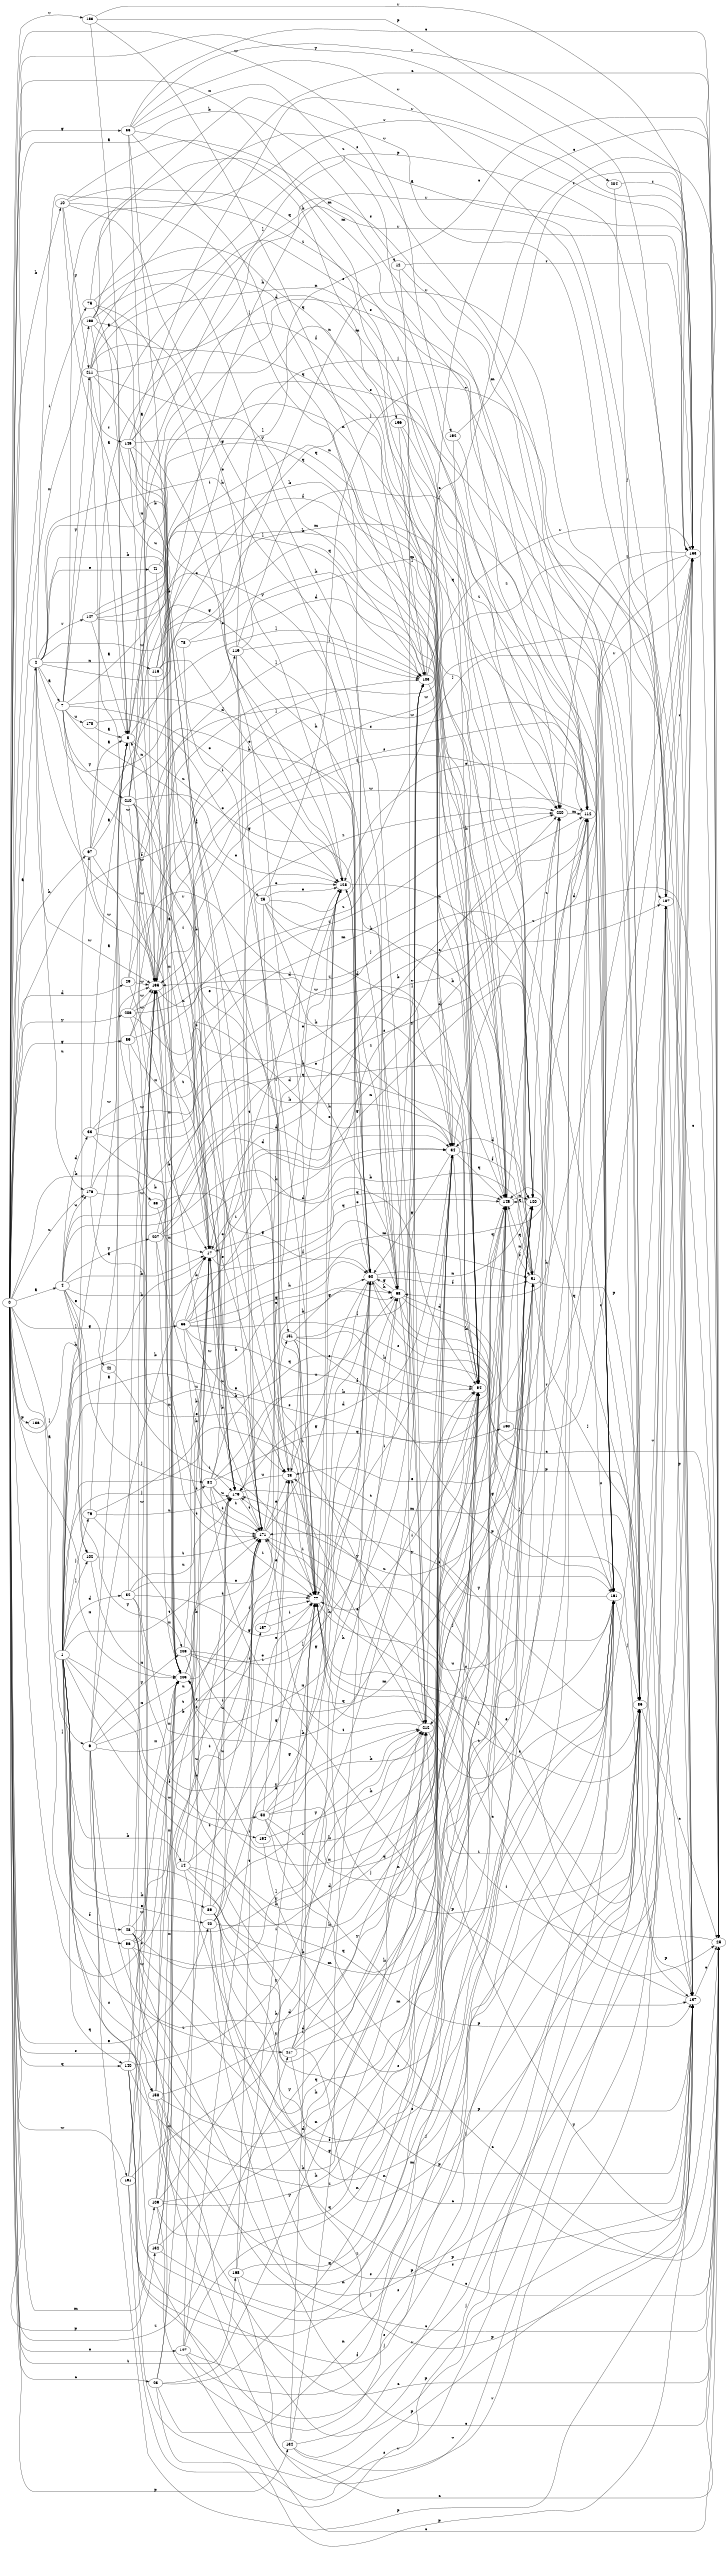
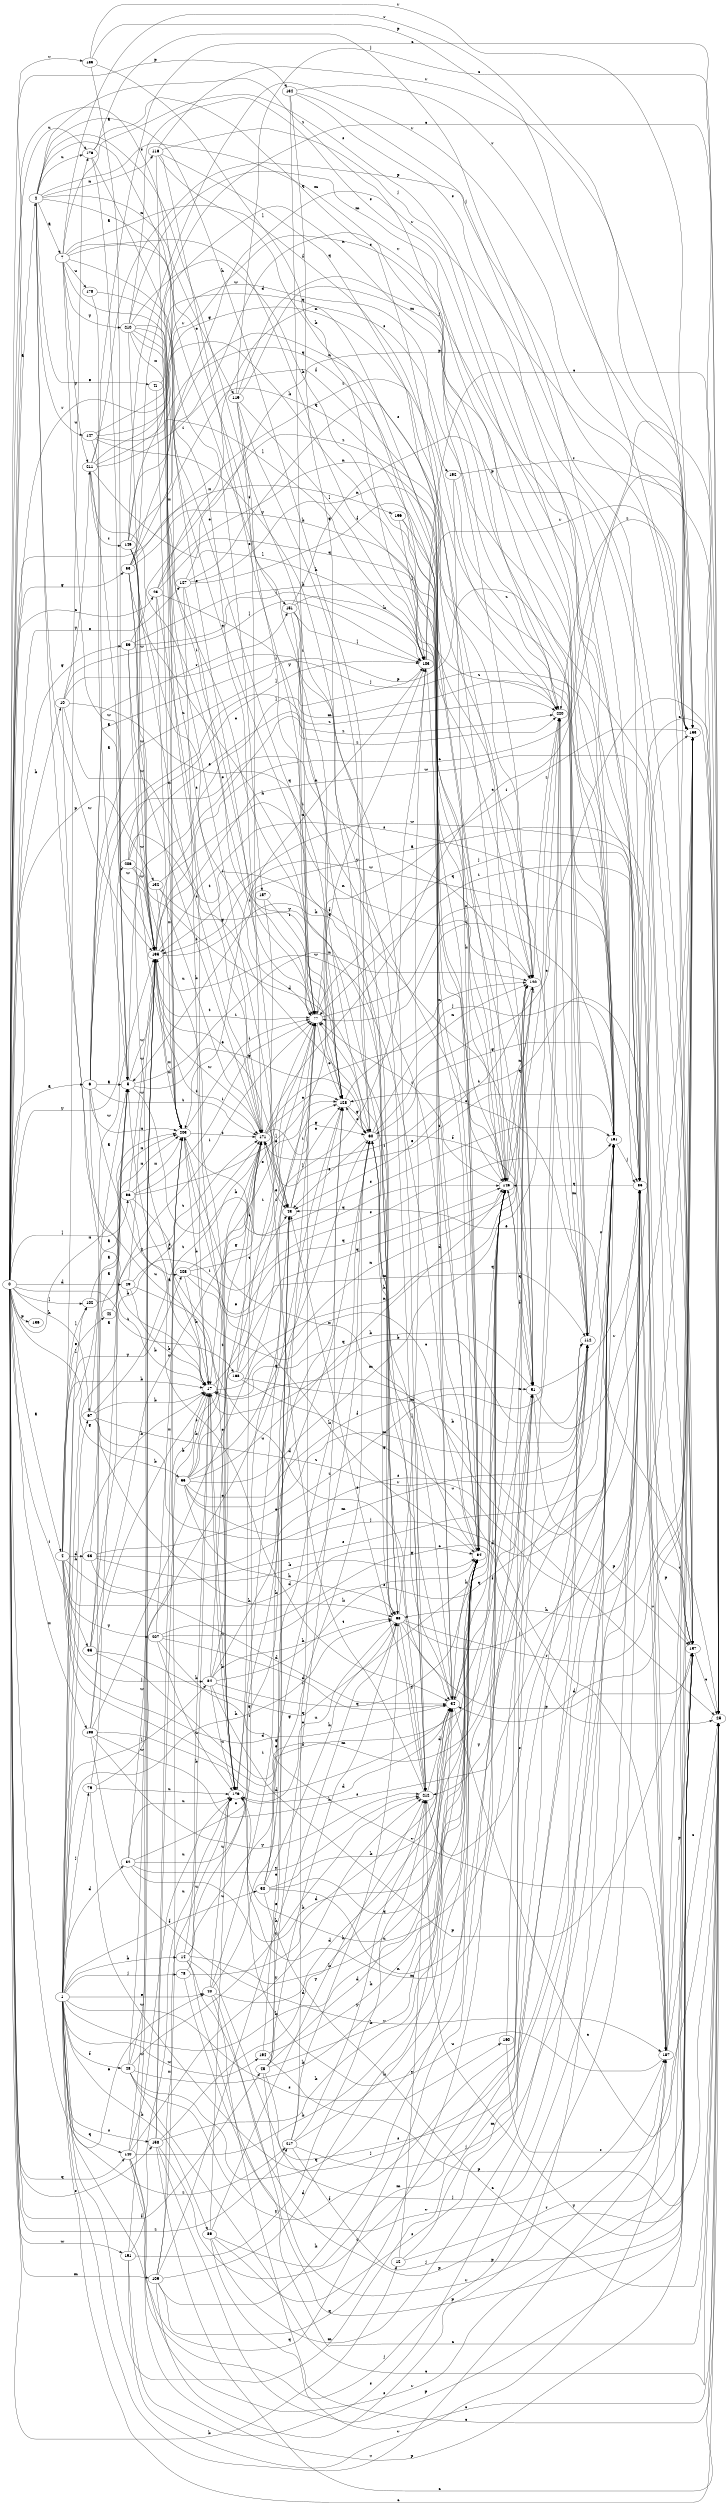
(614, 184) -> none
(90, 304) -> (90, 1651)
(142, 415) -> (142, 771)
(347, 804) -> (383, 547)
(329, 977) -> (329, 910)
(371, 1046) -> (371, 1367)
(156, 1204) -> none
(371, 1496) -> (371, 2456)
(236, 1504) -> (236, 1245)
none -> (511, 1513)
(316, 1647) -> (316, 1460)
none -> (113, 1975)
none -> (158, 1986)
(424, 2011) -> none
none -> (632, 2118)
(396, 2283) -> none
